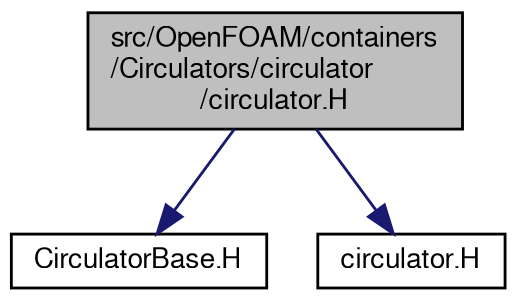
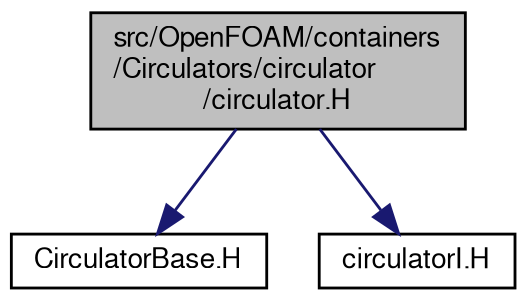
(411, 261) -> (417, 261)
